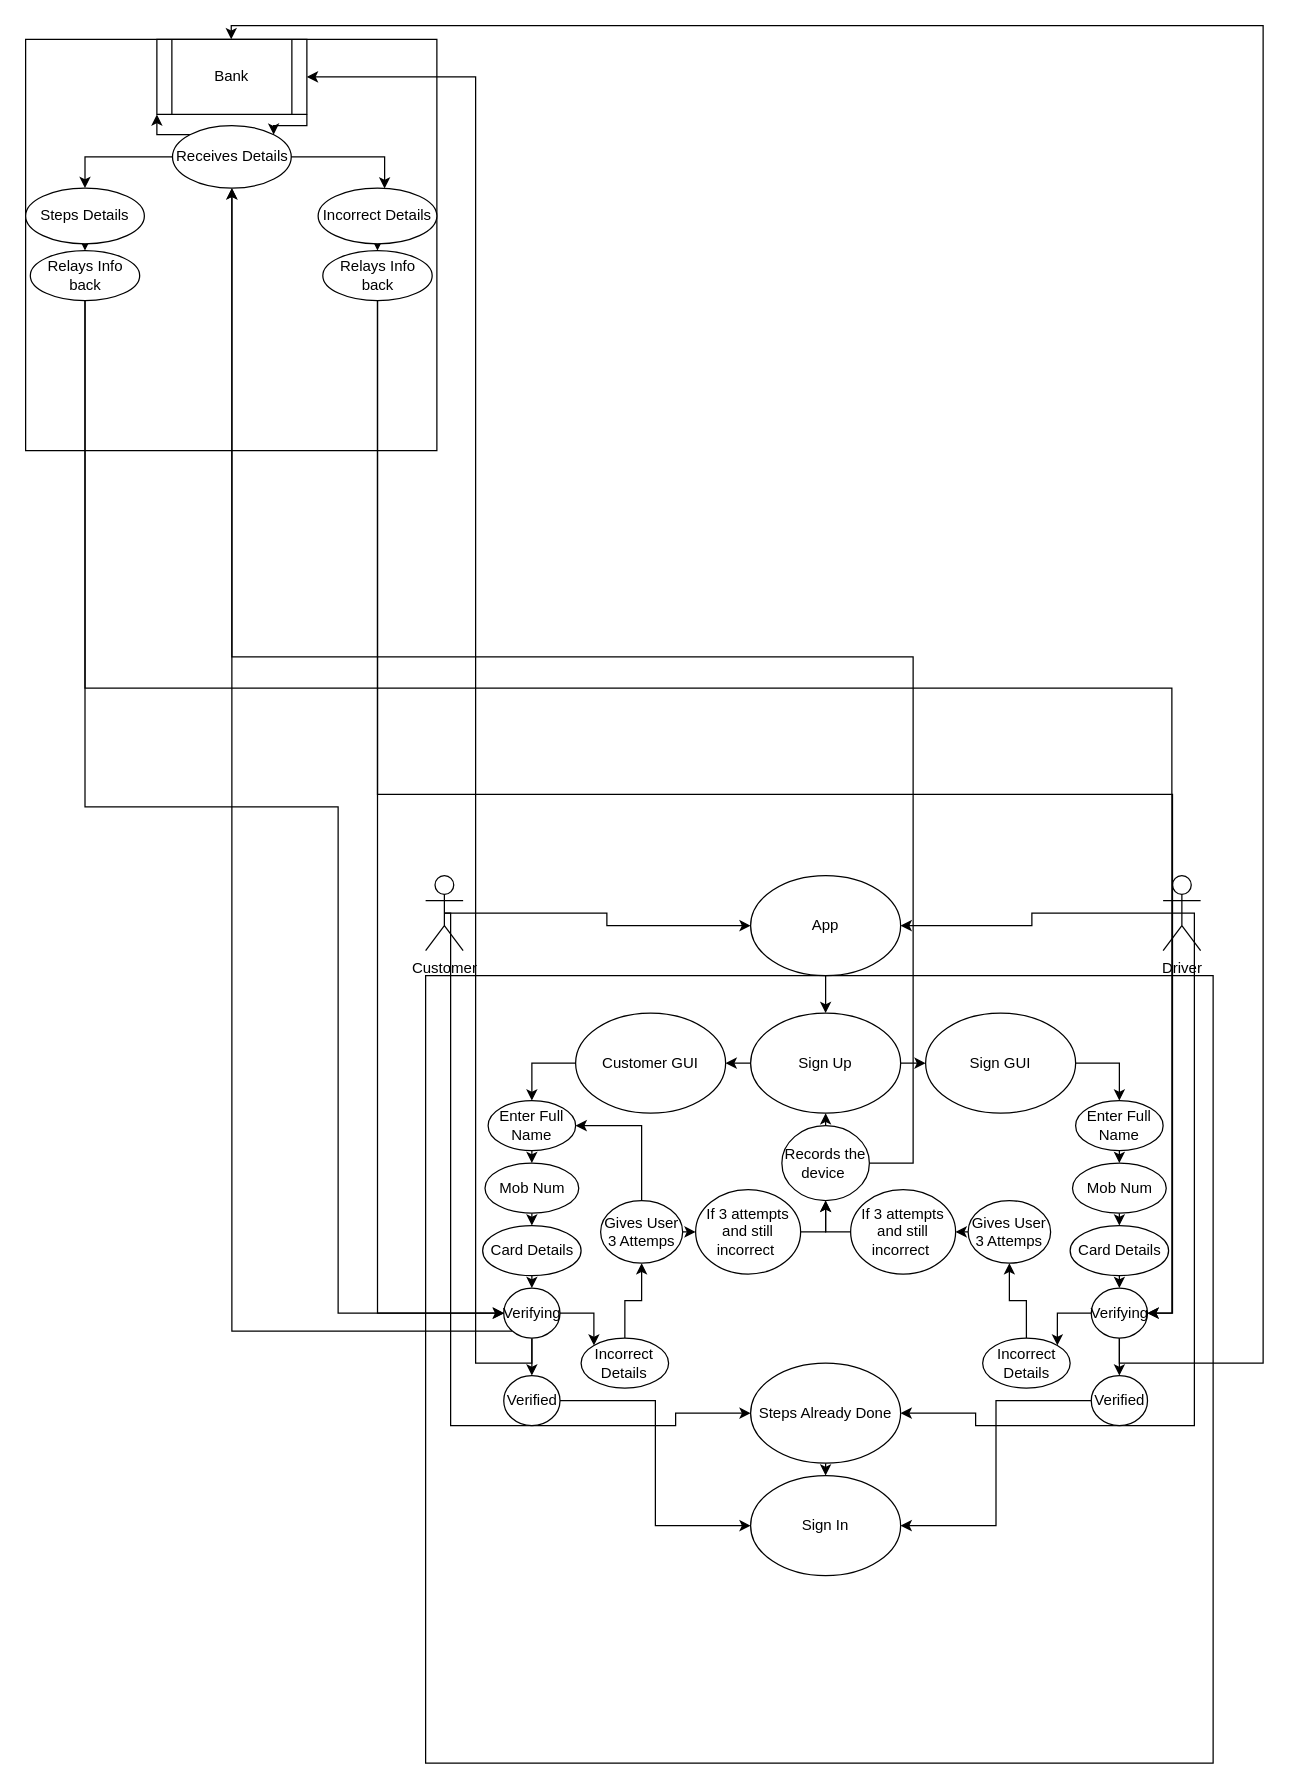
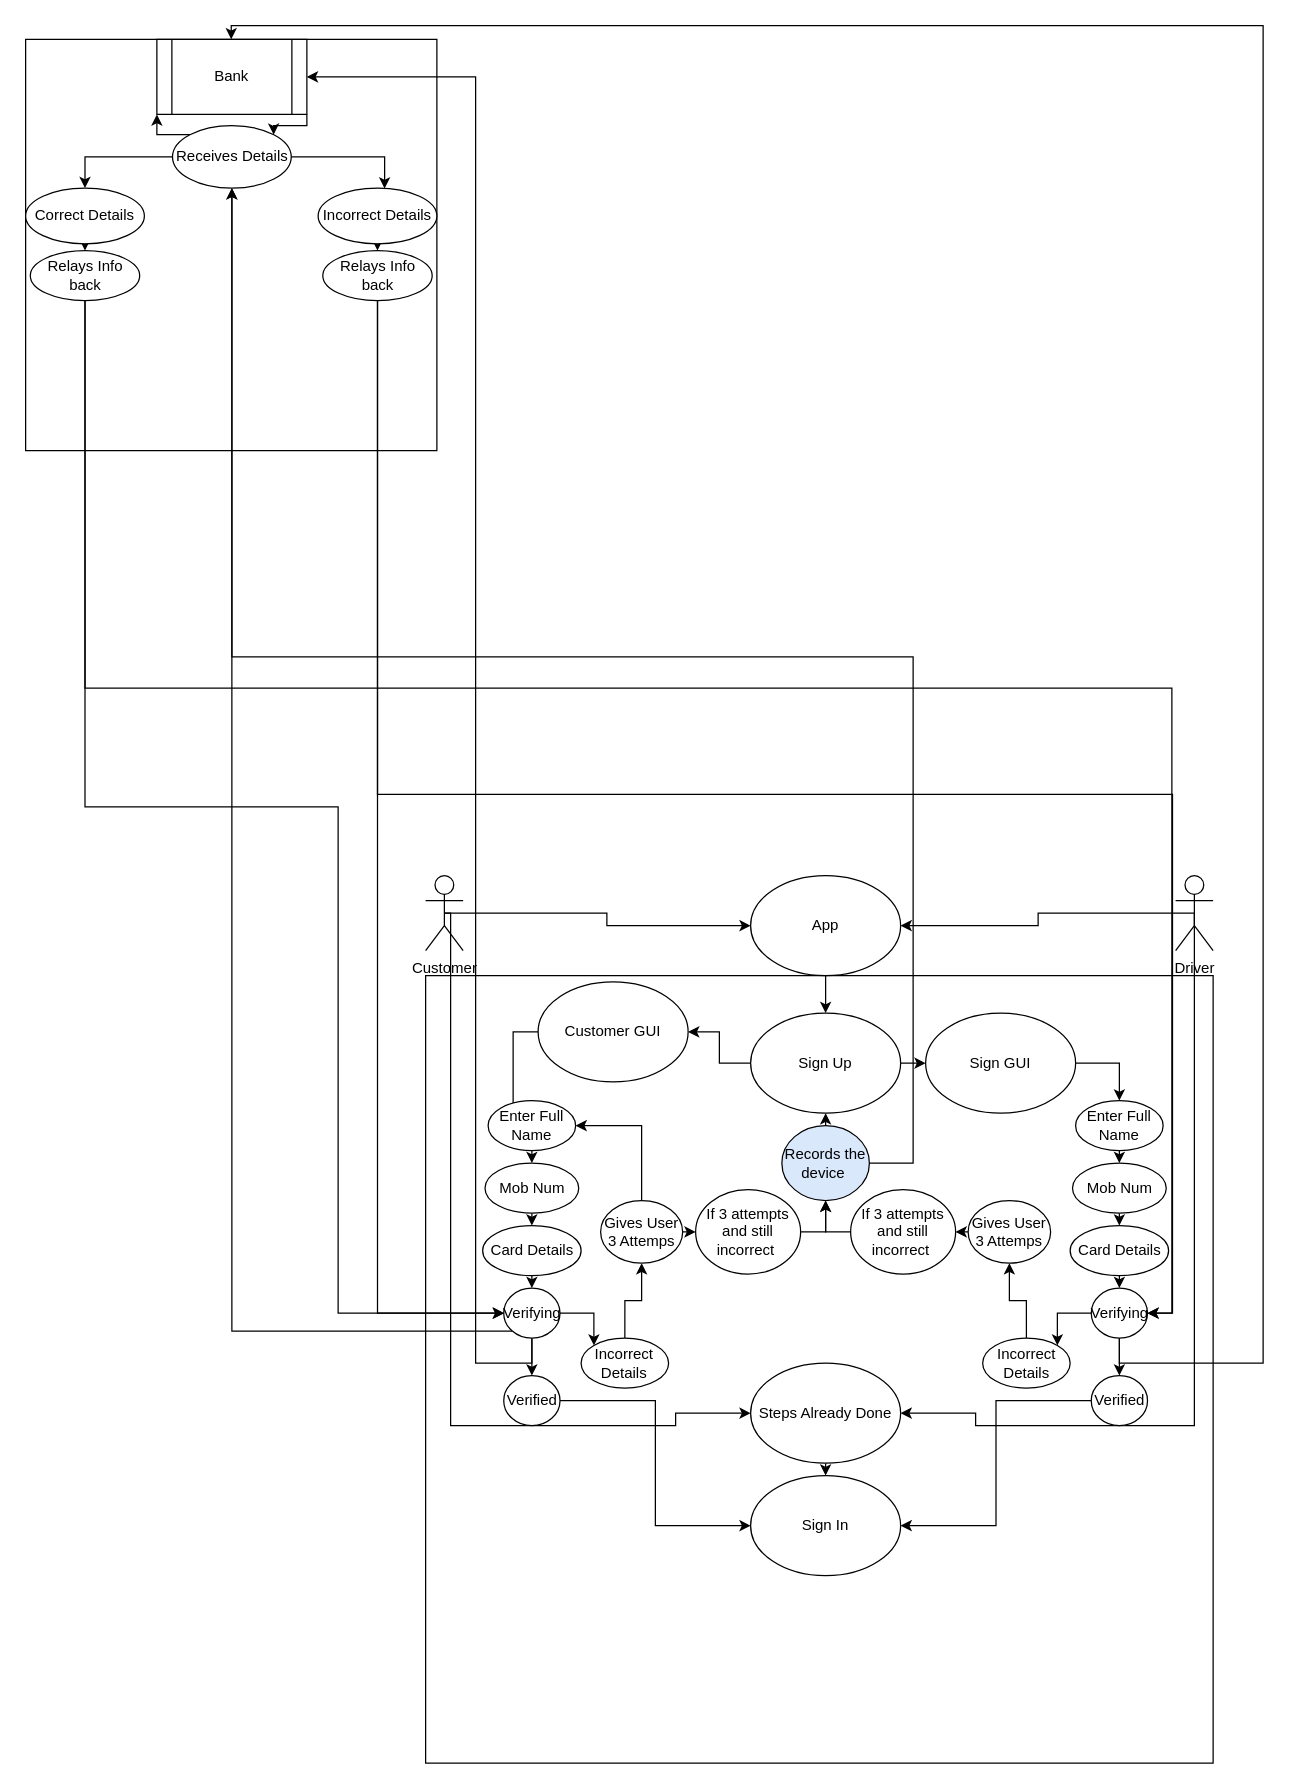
(85, 216) -> (85, 216)
(1182, 913) -> (1194, 913)
(651, 1063) -> (613, 1032)
(826, 1163) -> (826, 1163)
